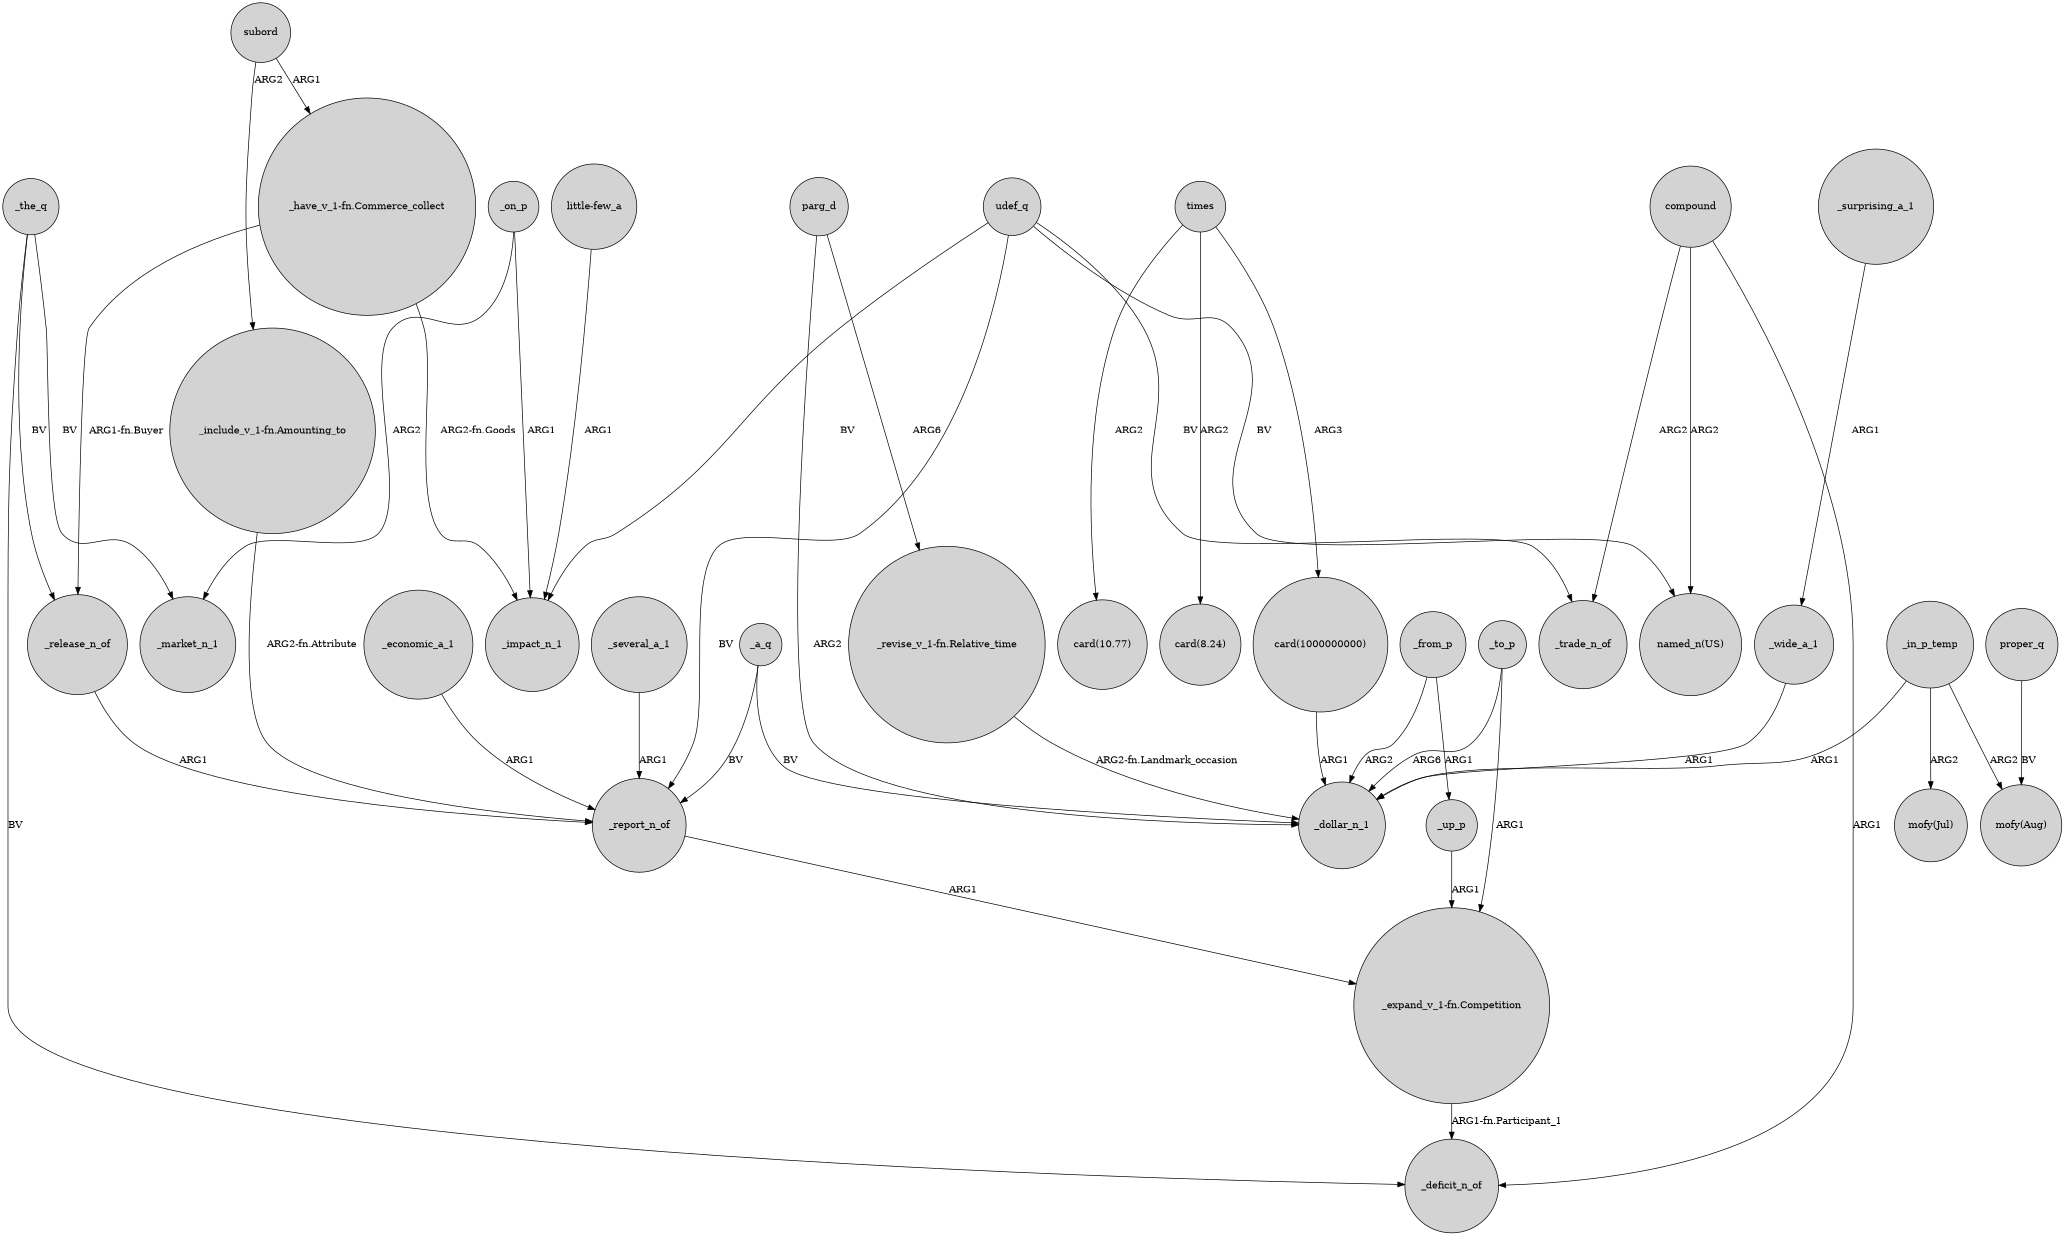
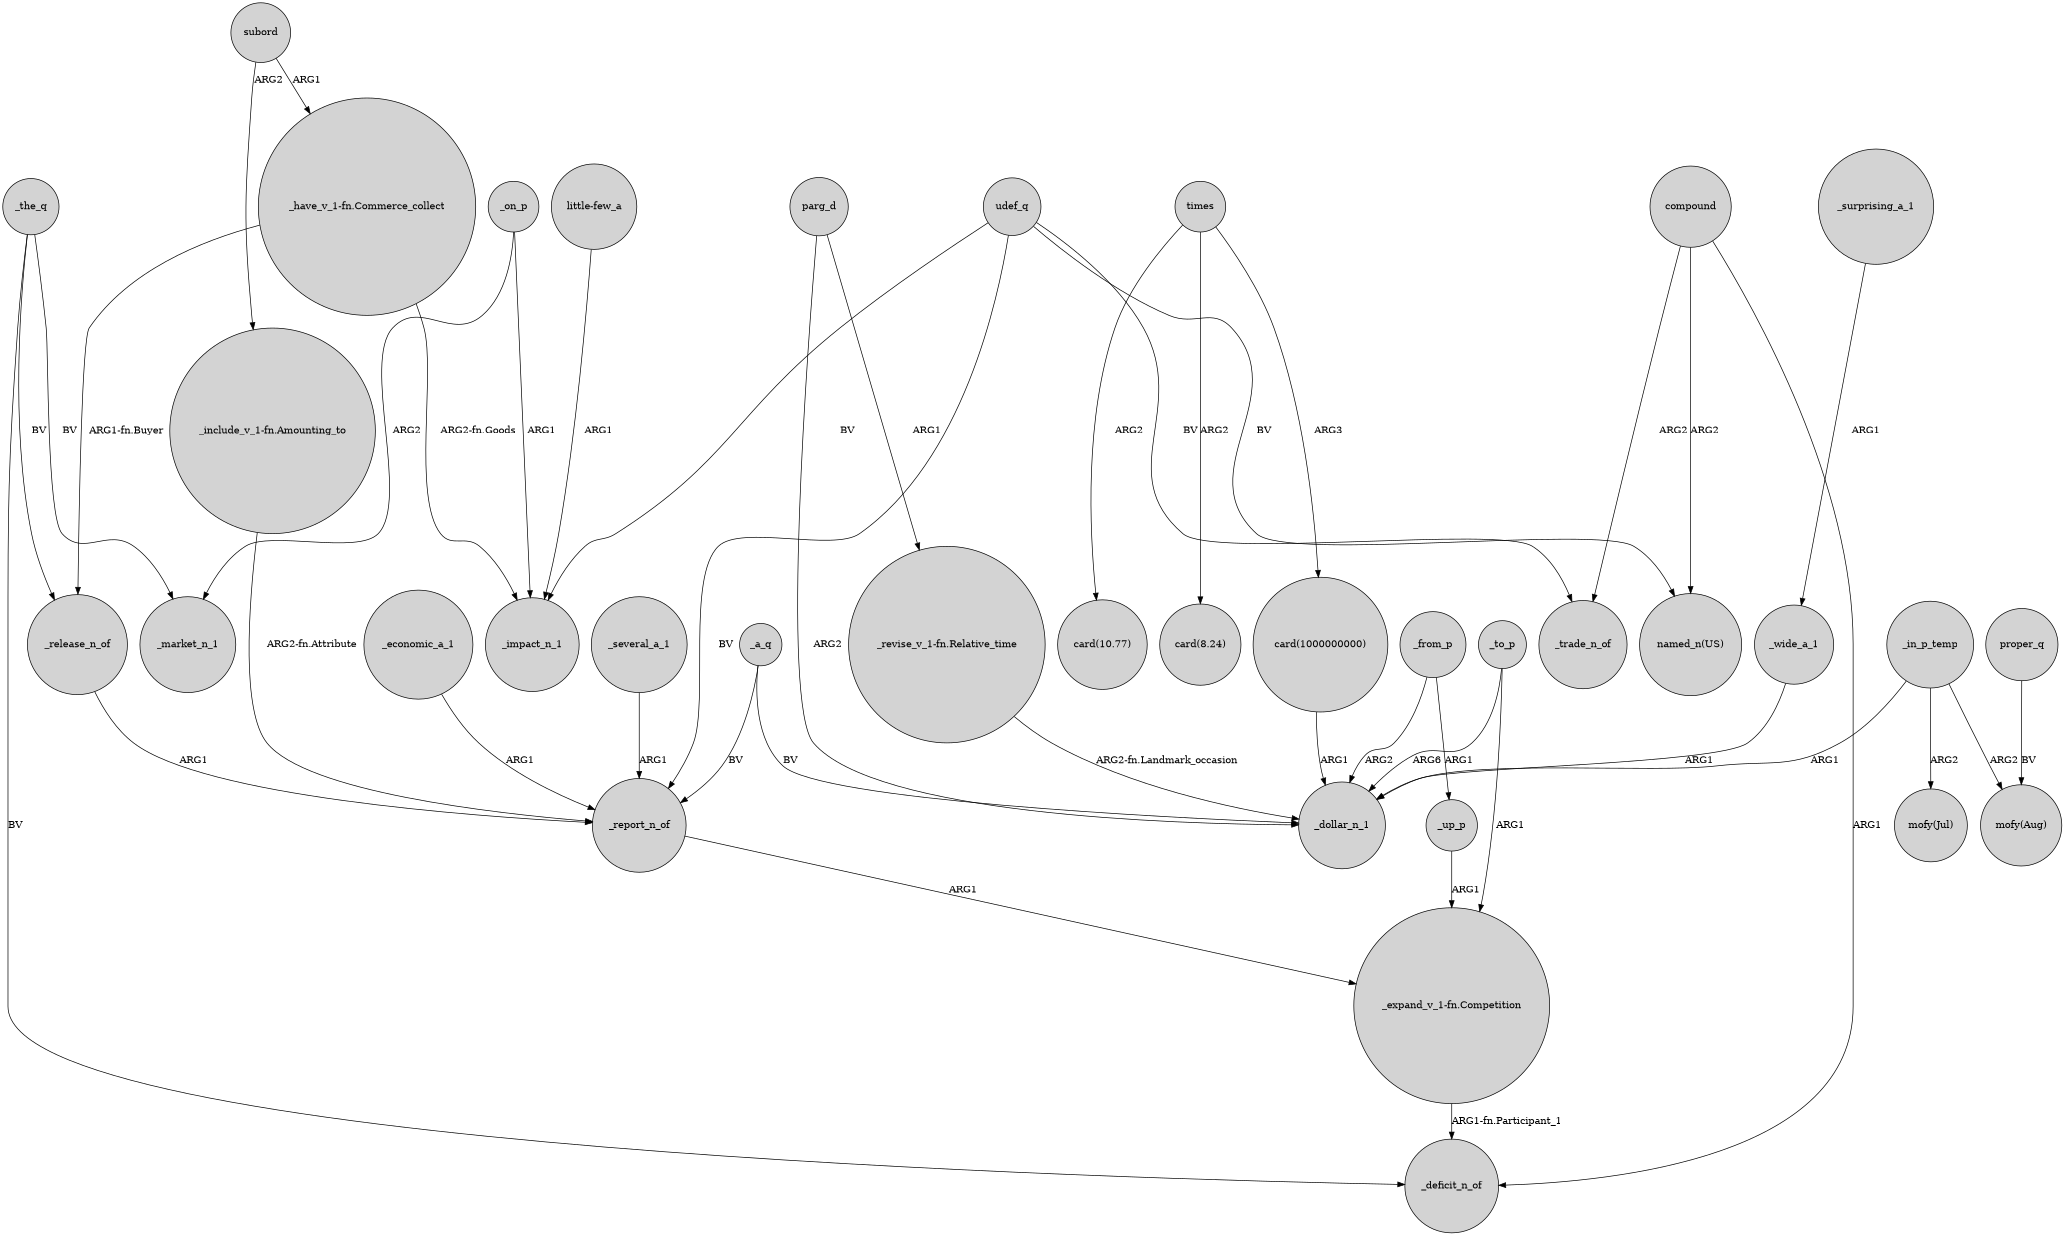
(927, 431) -> (927, 431)
